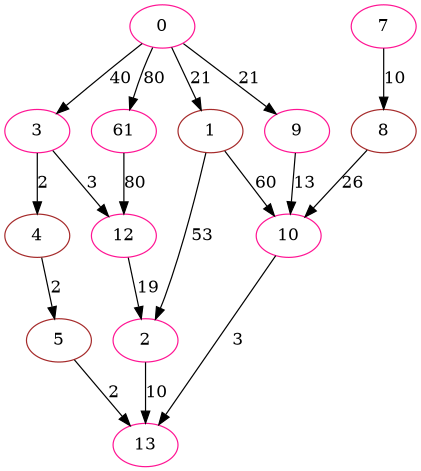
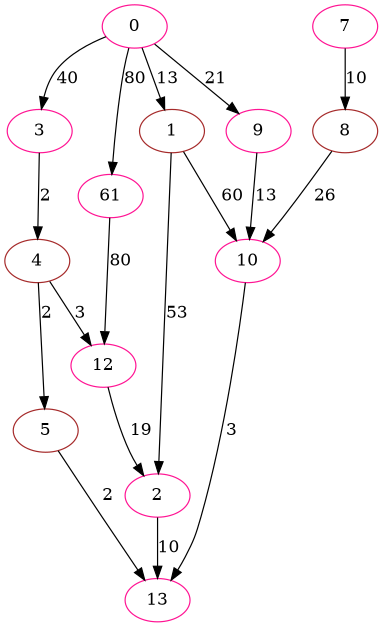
(201, 79) -> (168, 79)
(77, 179) -> (67, 308)
